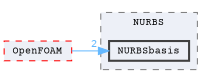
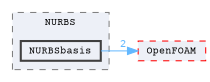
(85, 51) -> (115, 51)
